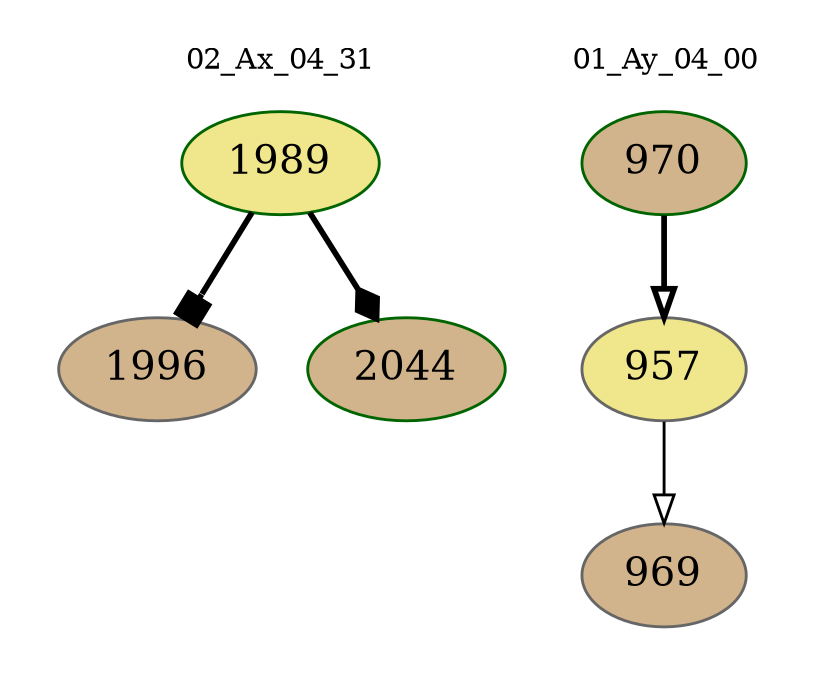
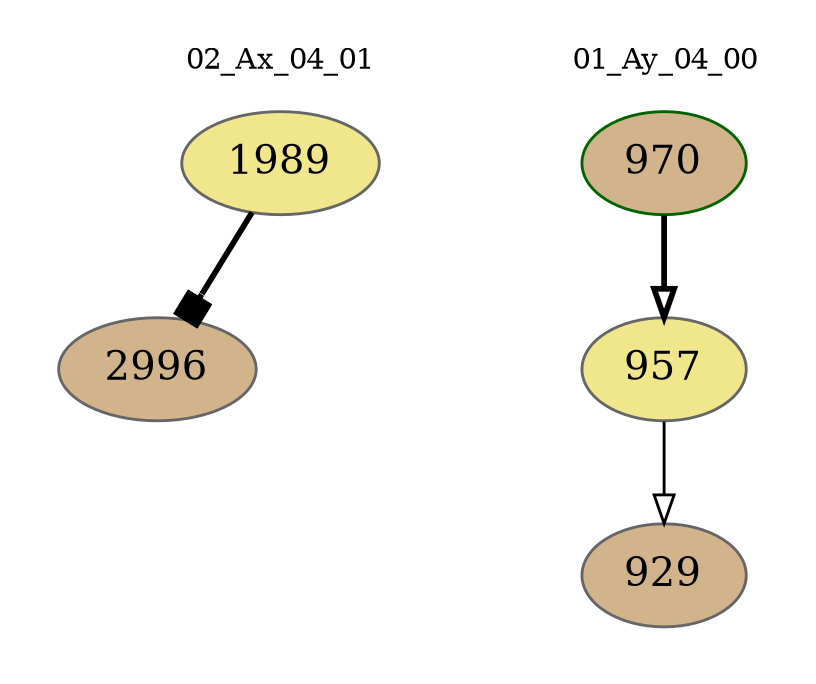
(281, 62) -> (281, 62)
(281, 163) -> (281, 163)
(157, 369) -> (157, 369)
(406, 369) -> none
(664, 575) -> (664, 575)
